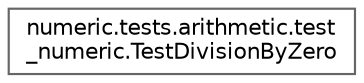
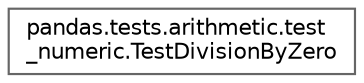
(182, 41) -> (182, 41)
